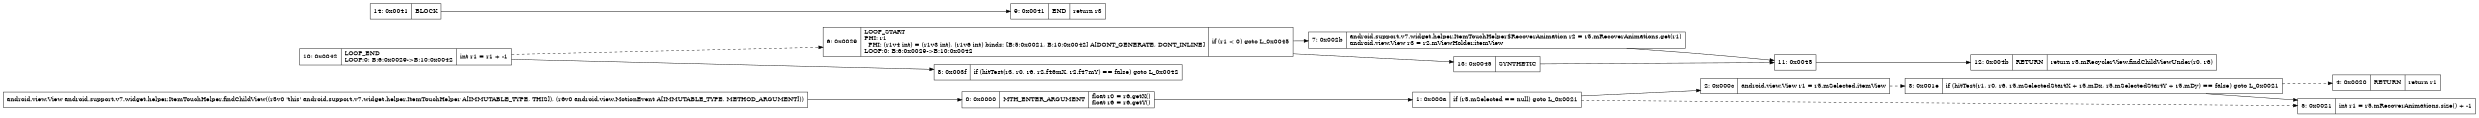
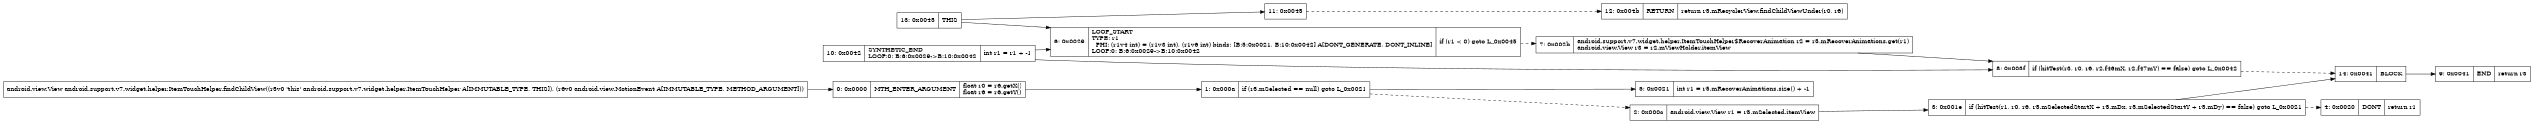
(877, 38) -> (1106, 38)
(1299, 41) -> (1526, 43)
(665, 51) -> (1041, 50)
(362, 53) -> (896, 50)
(1698, 54) -> (1923, 57)
(1371, 58) -> (1004, 25)
(1891, 62) -> (1452, 11)
(1518, 64) -> (950, 20)
none -> (2286, 72)
(2388, 82) -> (2372, 107)
(1895, 86) -> (1871, 111)
(1639, 93) -> (1498, 101)
(2250, 97) -> (2253, 90)
(1937, 103) -> (1501, 89)
